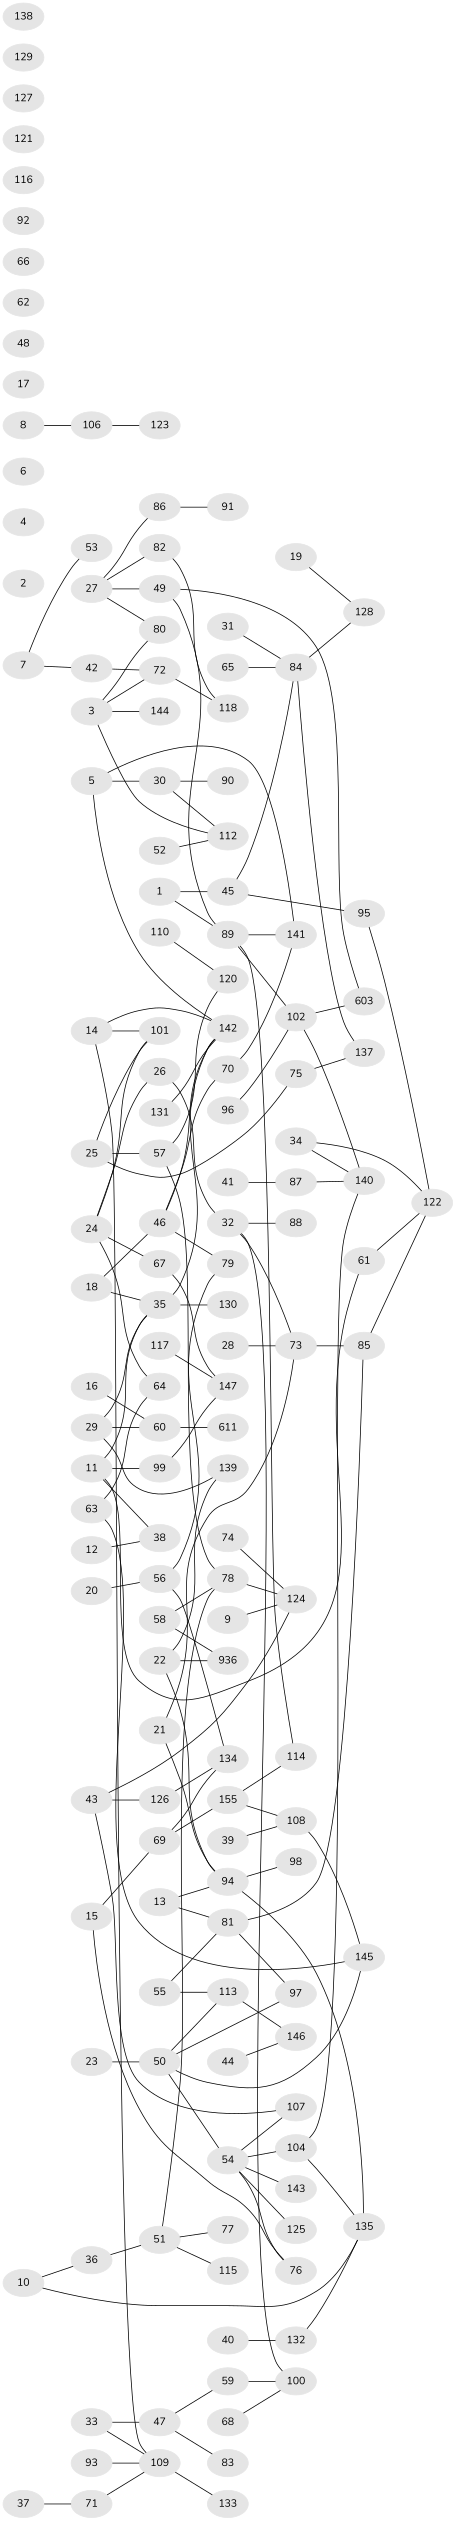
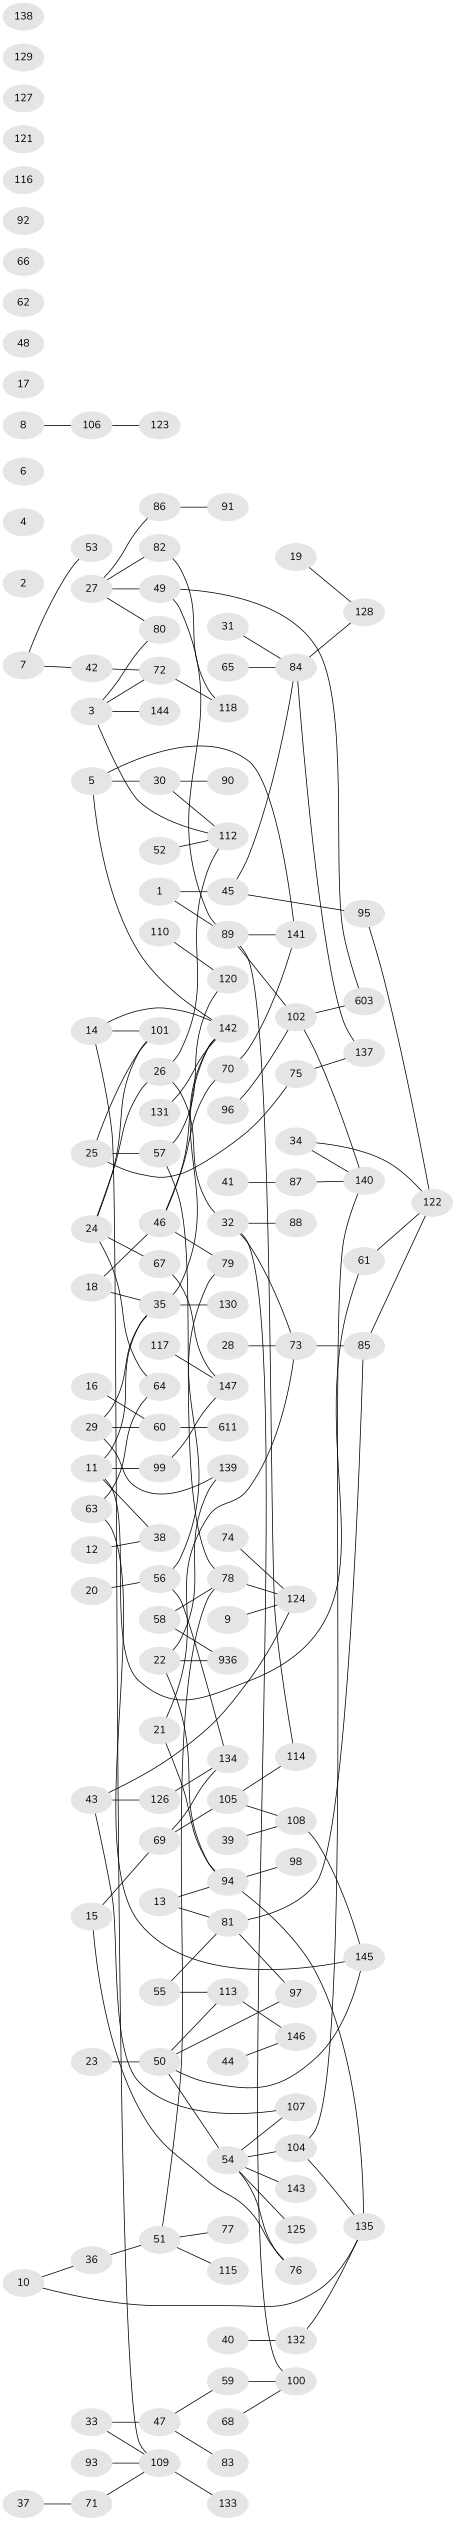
none -> (197, 950)
(228, 1800) -> (228, 1800)
